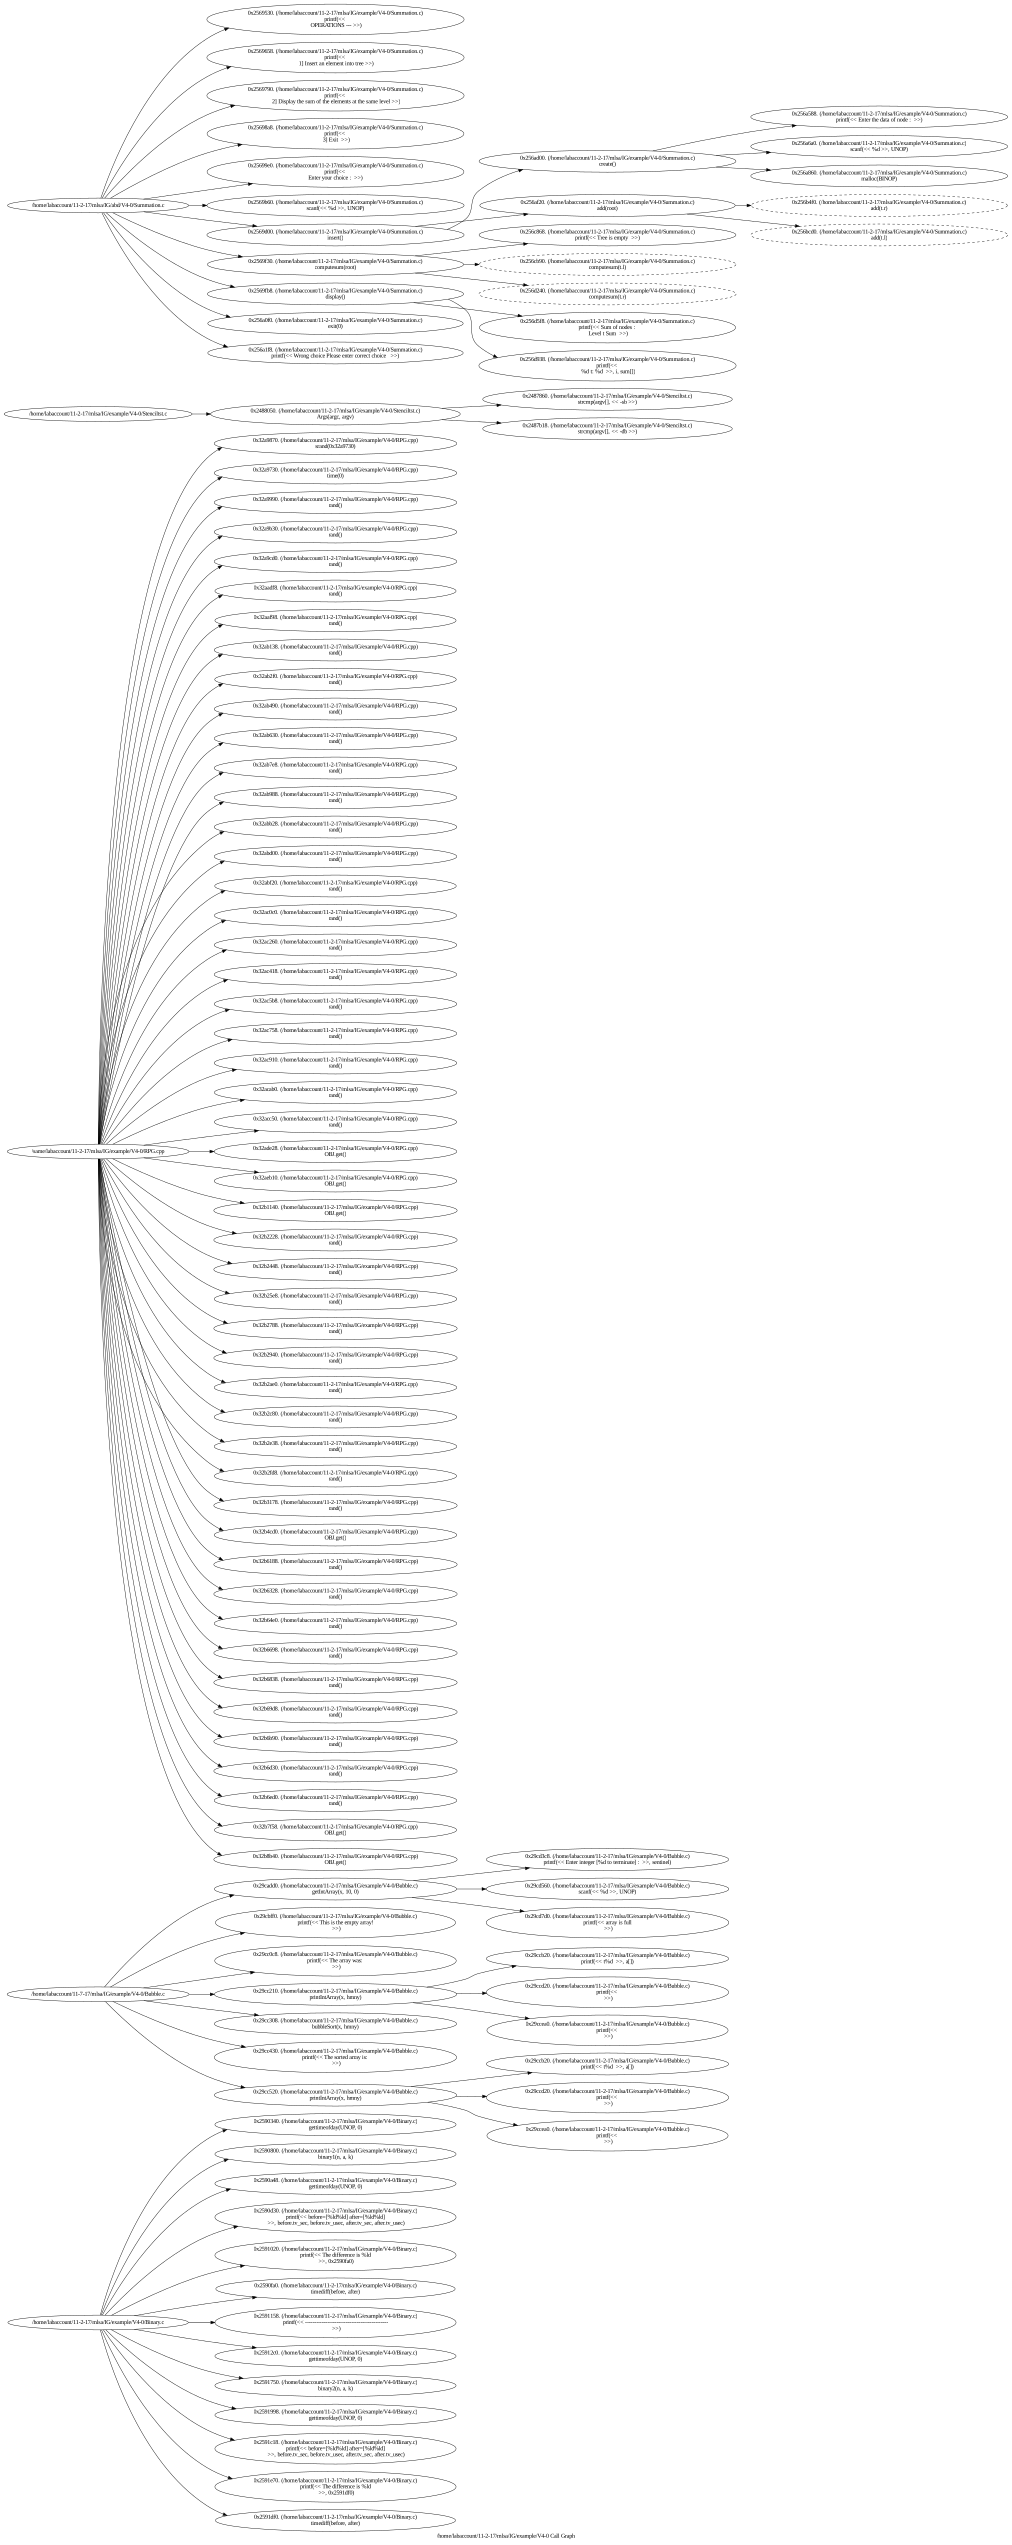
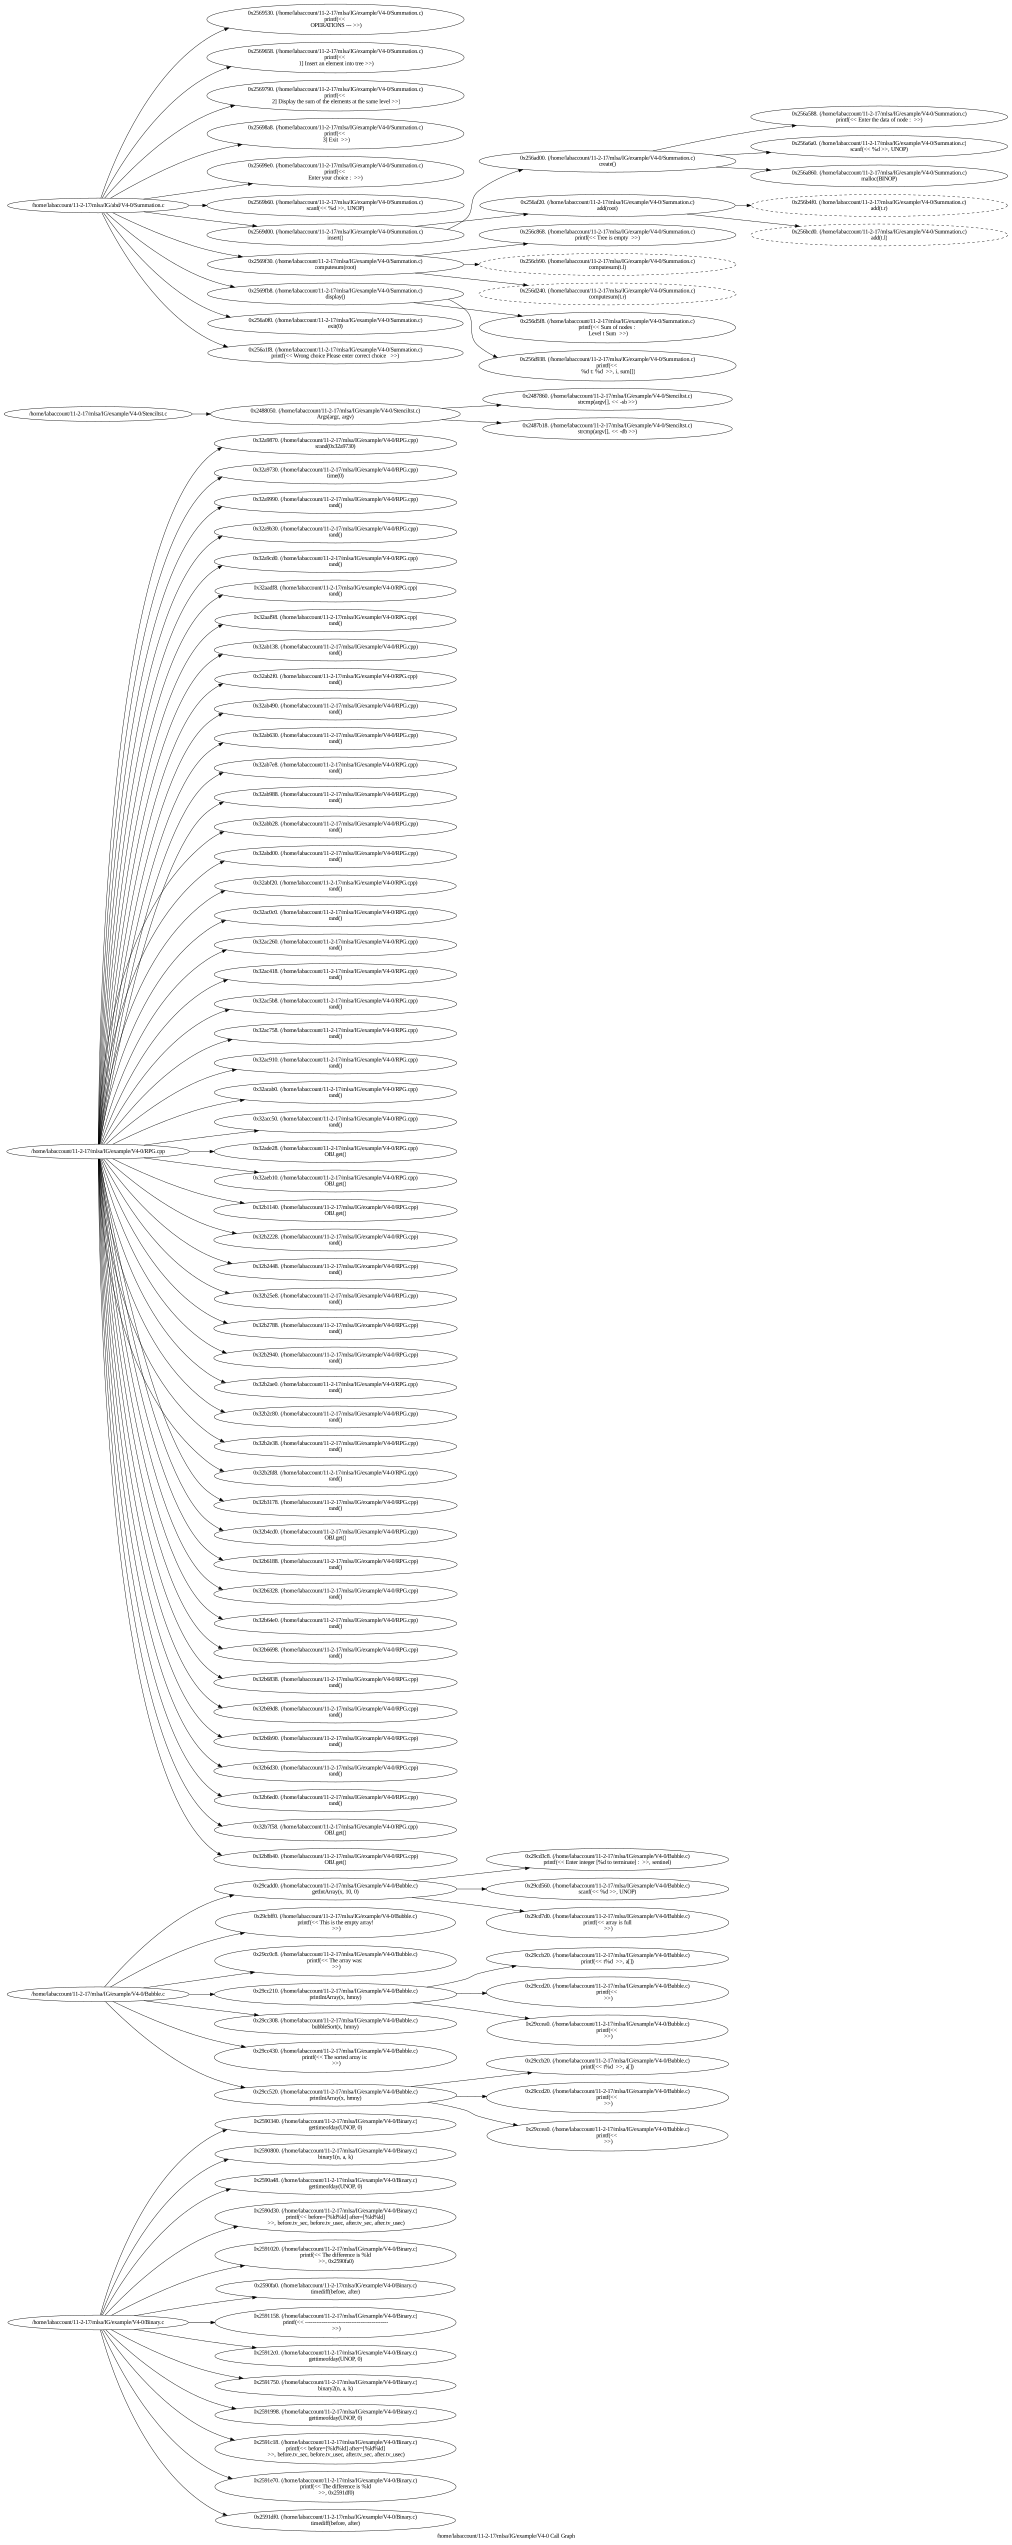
(98, 1151) -> (98, 1151)
(98, 1994) -> (98, 1994)
